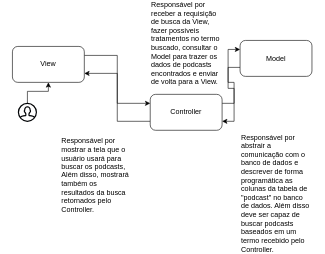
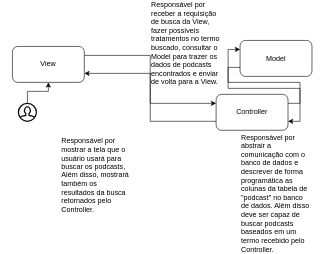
(186, 113) -> (252, 113)
